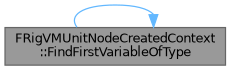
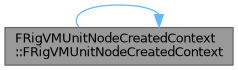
(115, 46) -> (119, 46)
